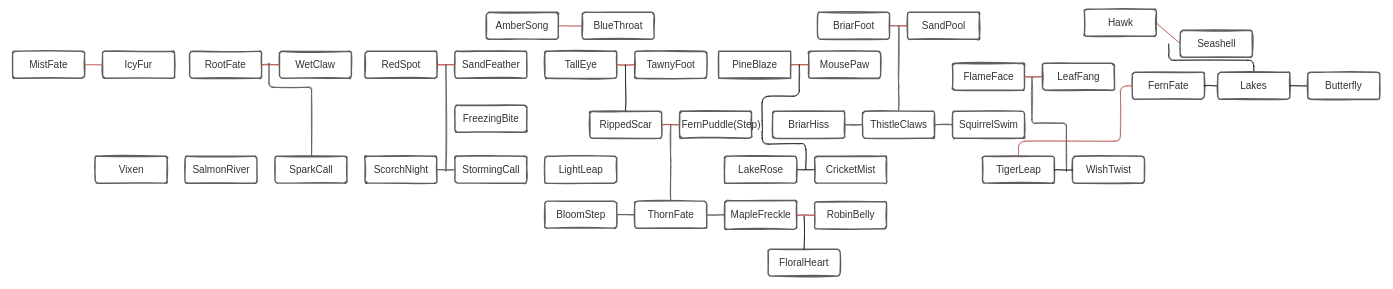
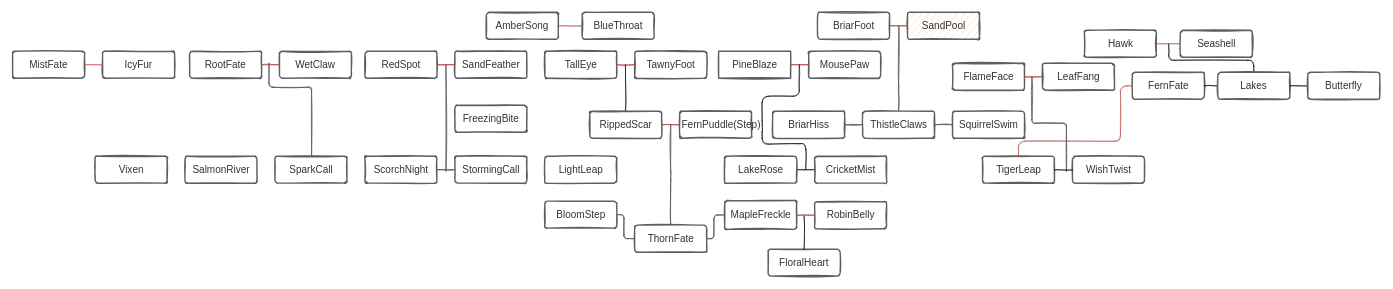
(1121, 23) -> (1121, 44)
(944, 26) -> (944, 26)
(671, 215) -> (671, 239)
